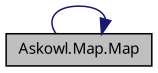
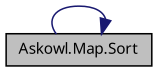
(79, 50) -> (79, 50)
